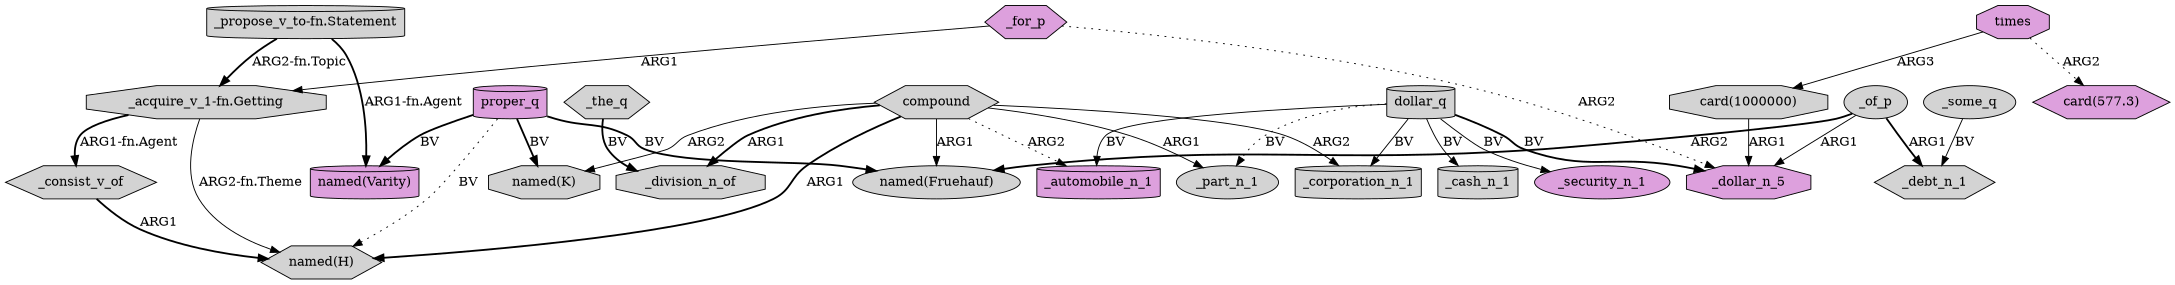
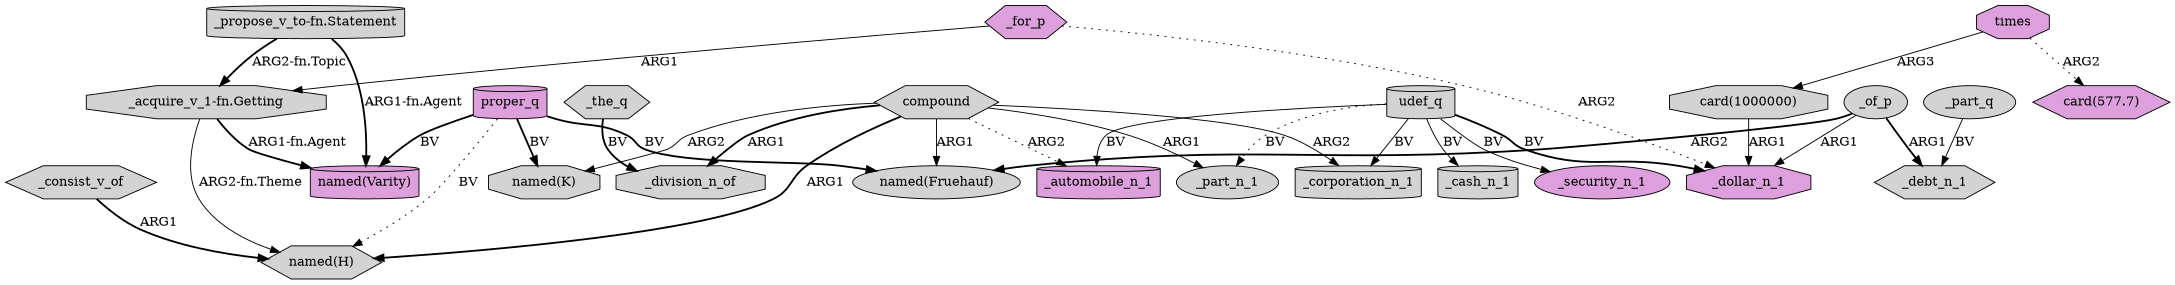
(1421, 102) -> (1421, 102)
(1970, 102) -> (1970, 102)
(2101, 102) -> (2101, 102)
(93, 126) -> (254, 151)
(1749, 182) -> (1749, 182)
